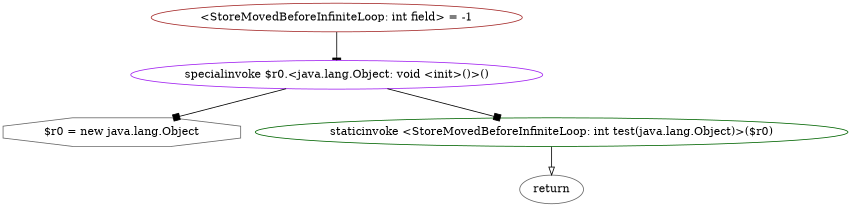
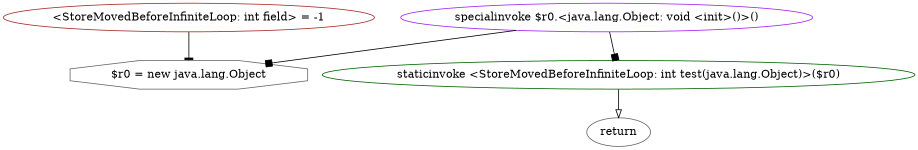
(337, 44) -> (189, 44)
